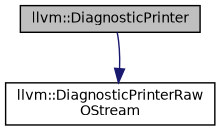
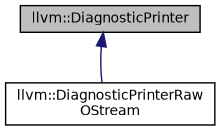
(119, 50) -> (101, 65)
